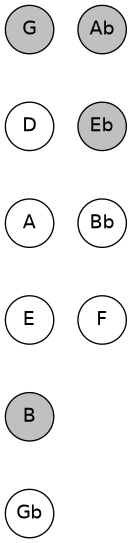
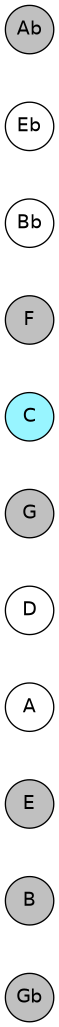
(102, 126) -> (30, 126)
(30, 320) -> (30, 804)
(102, 320) -> (30, 320)
none -> (30, 417)
(30, 514) -> (30, 998)
